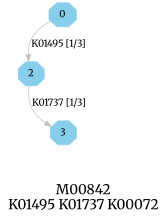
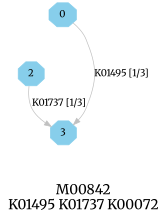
(34, 35) -> (94, 70)
